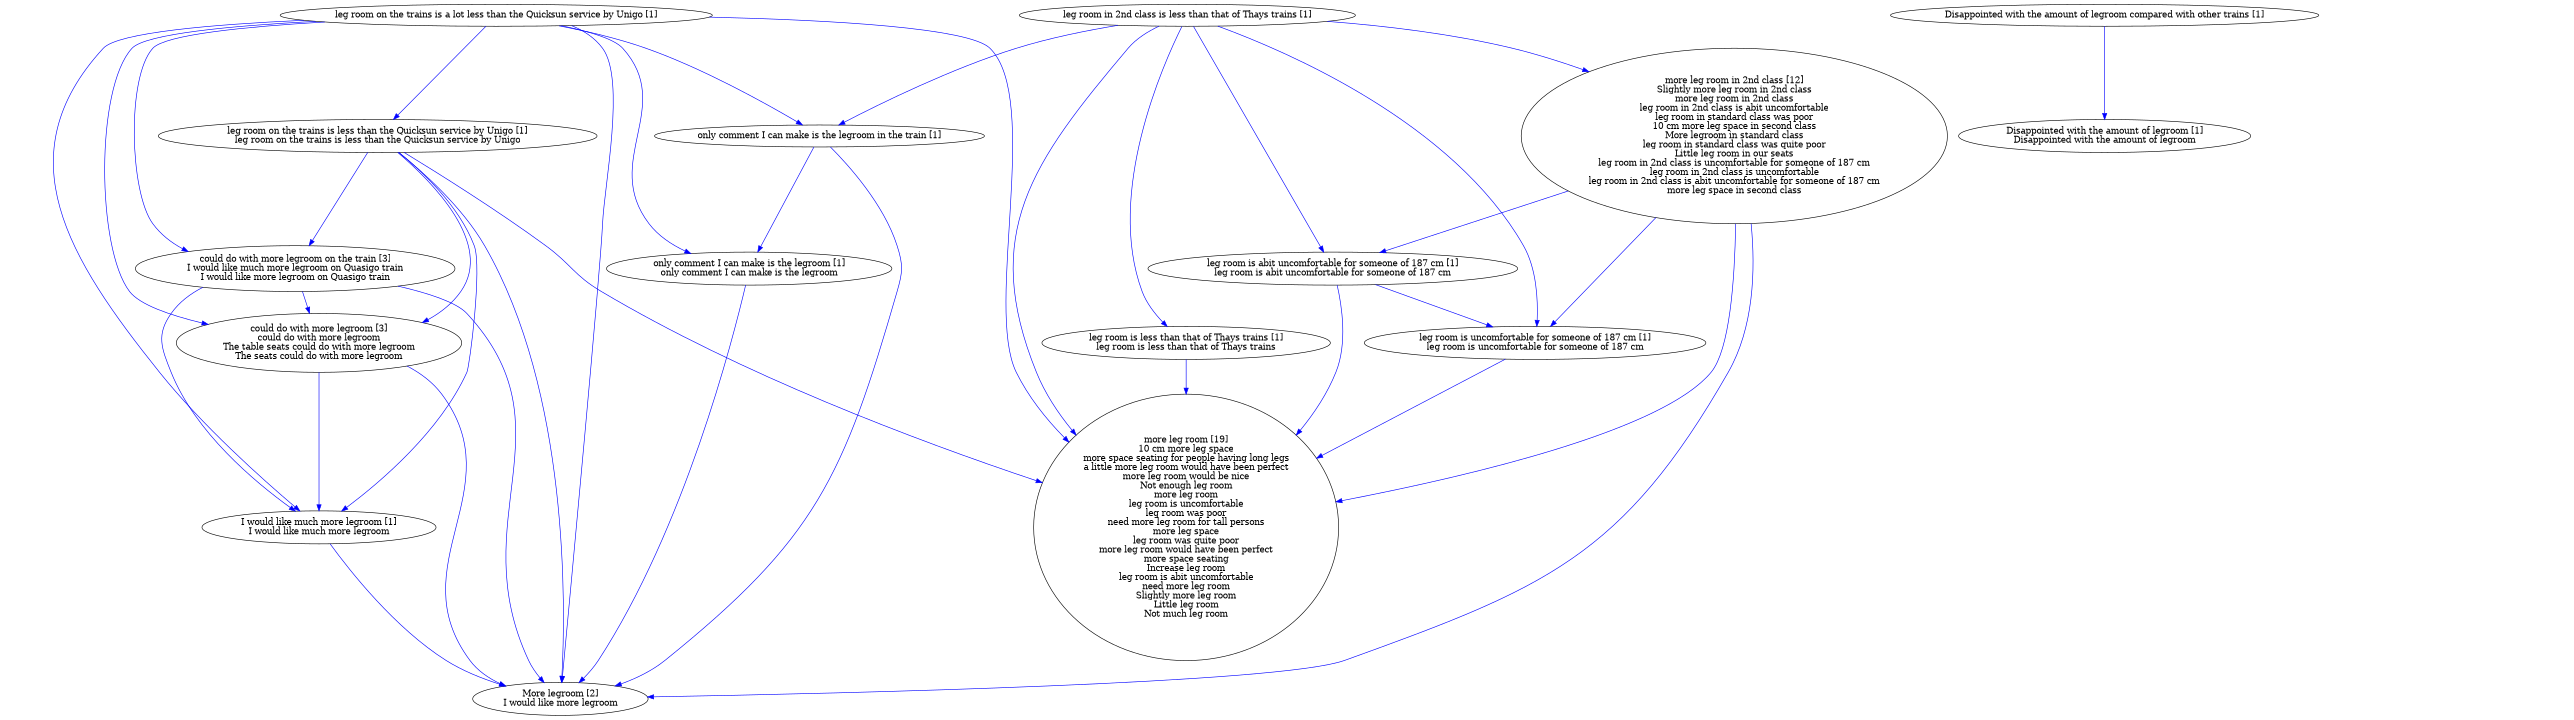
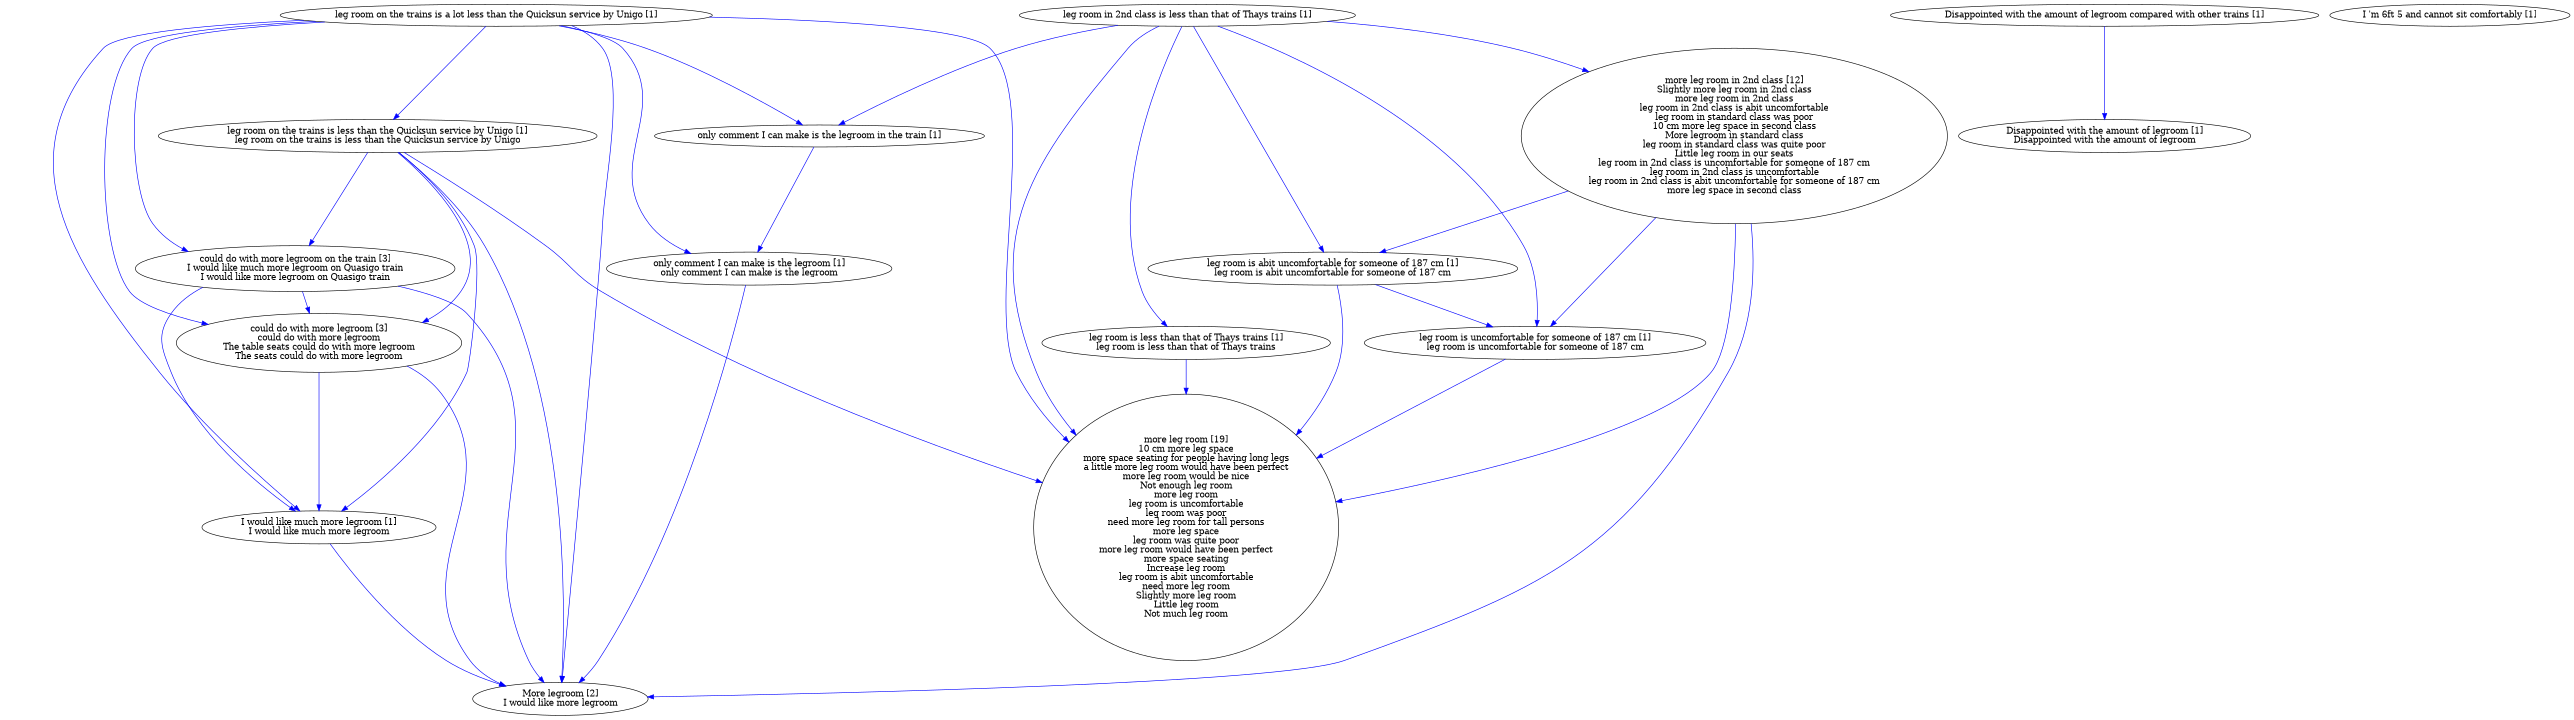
none -> (2450, 15)
(844, 447) -> none
